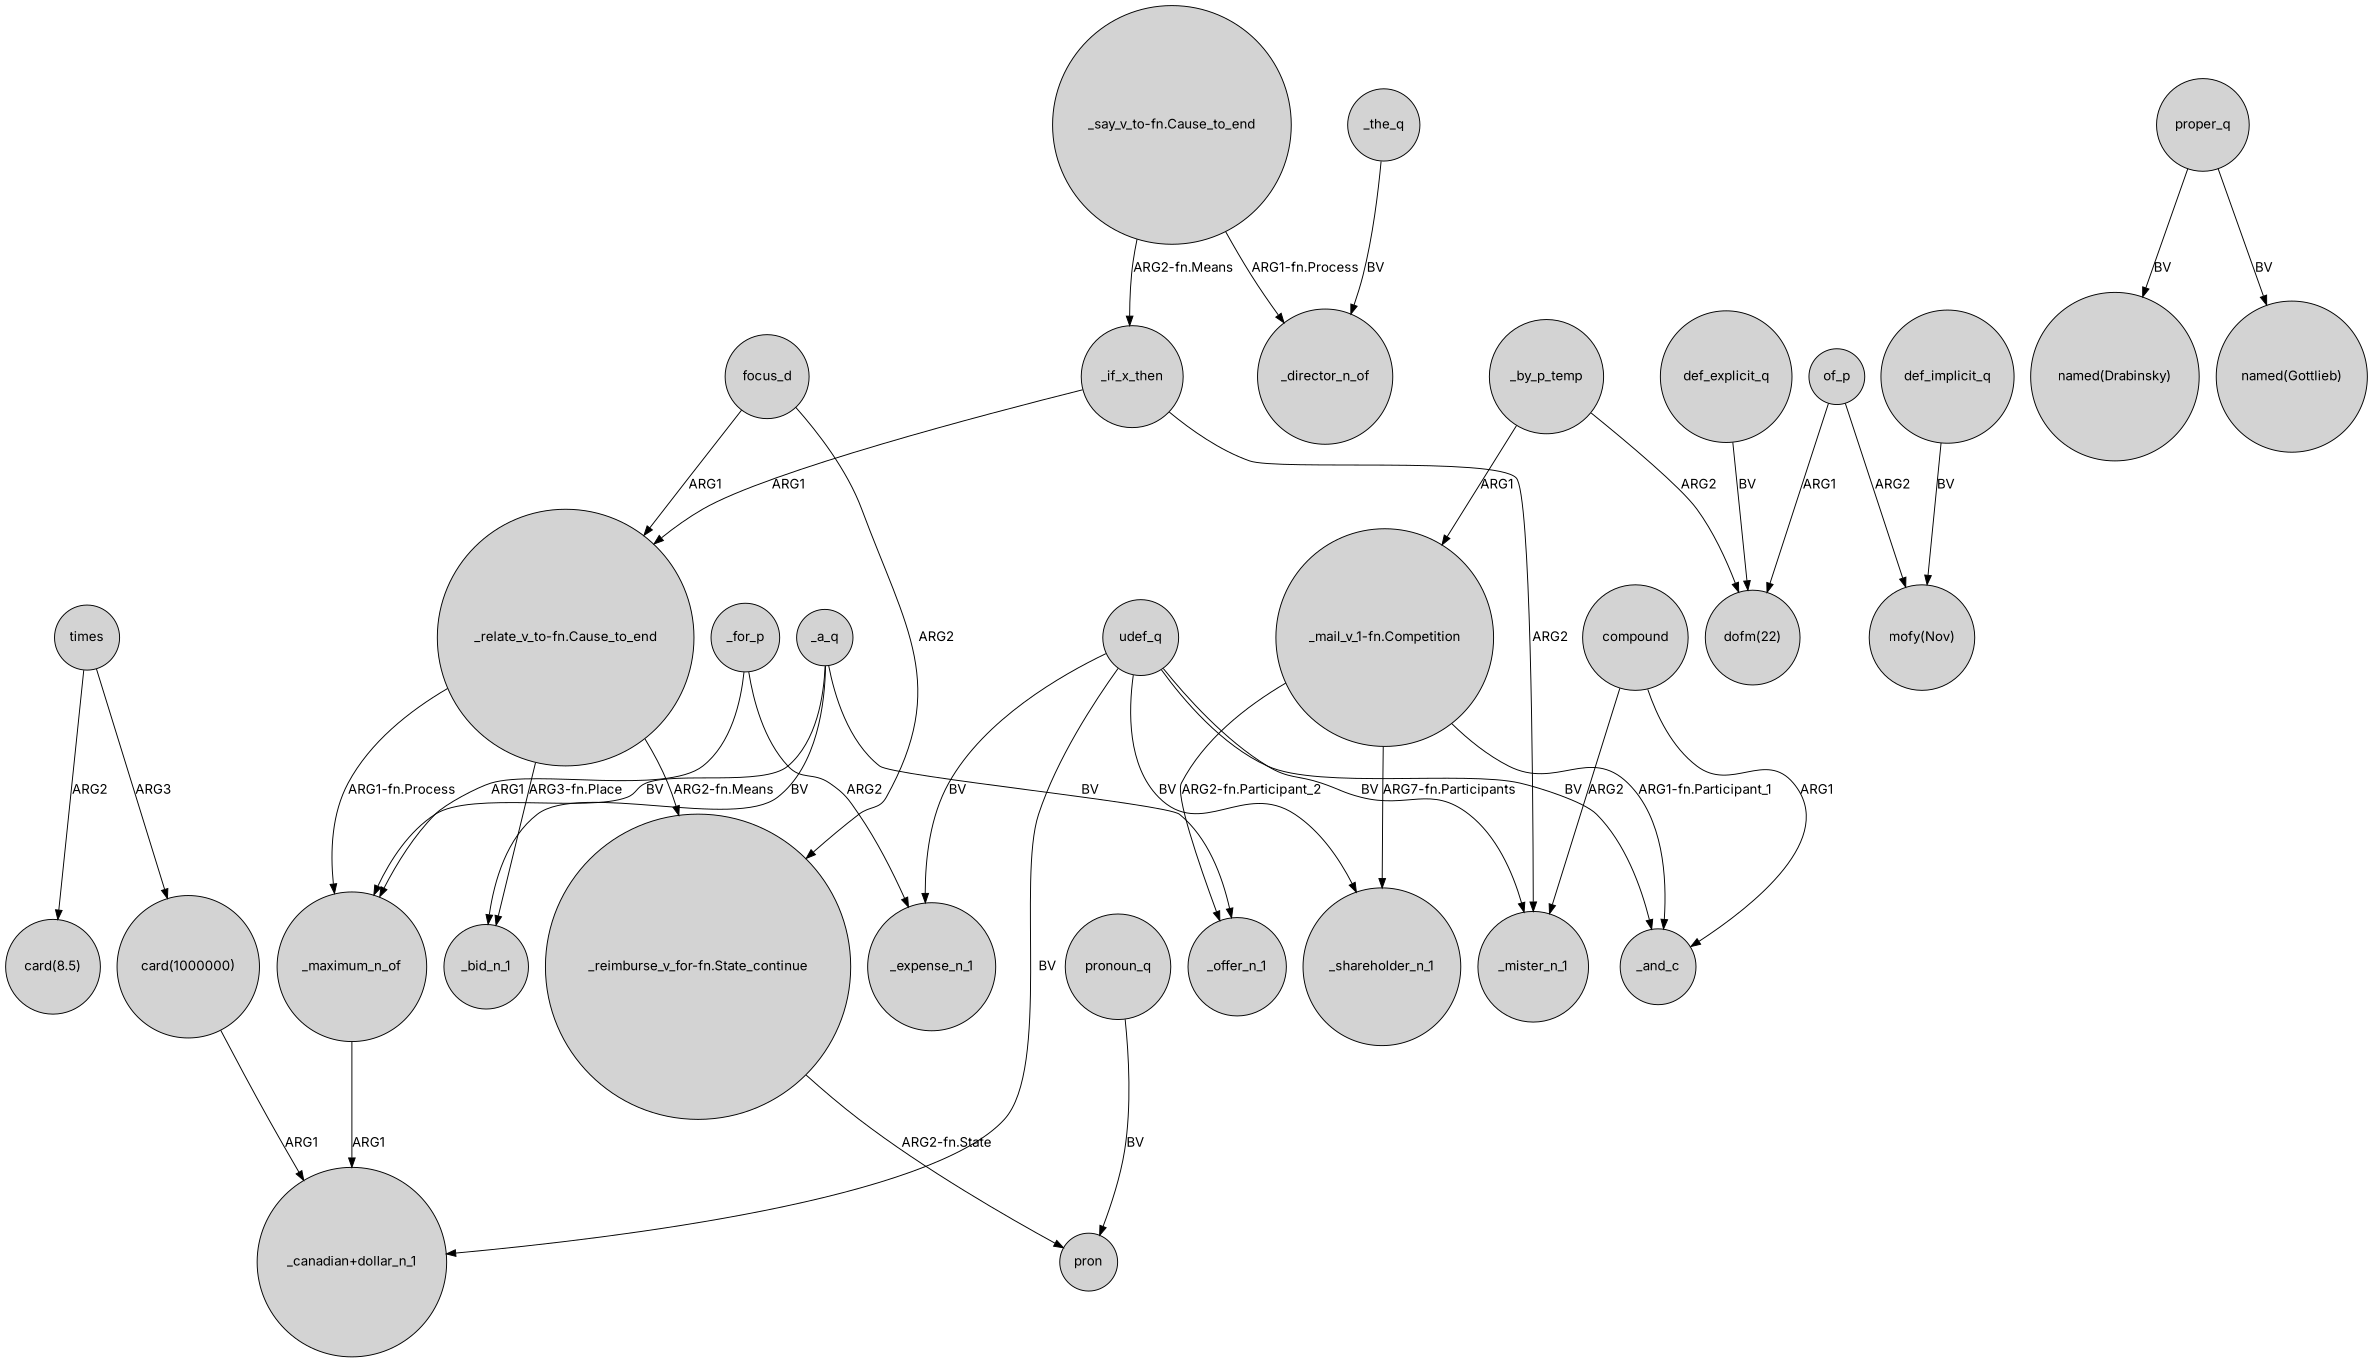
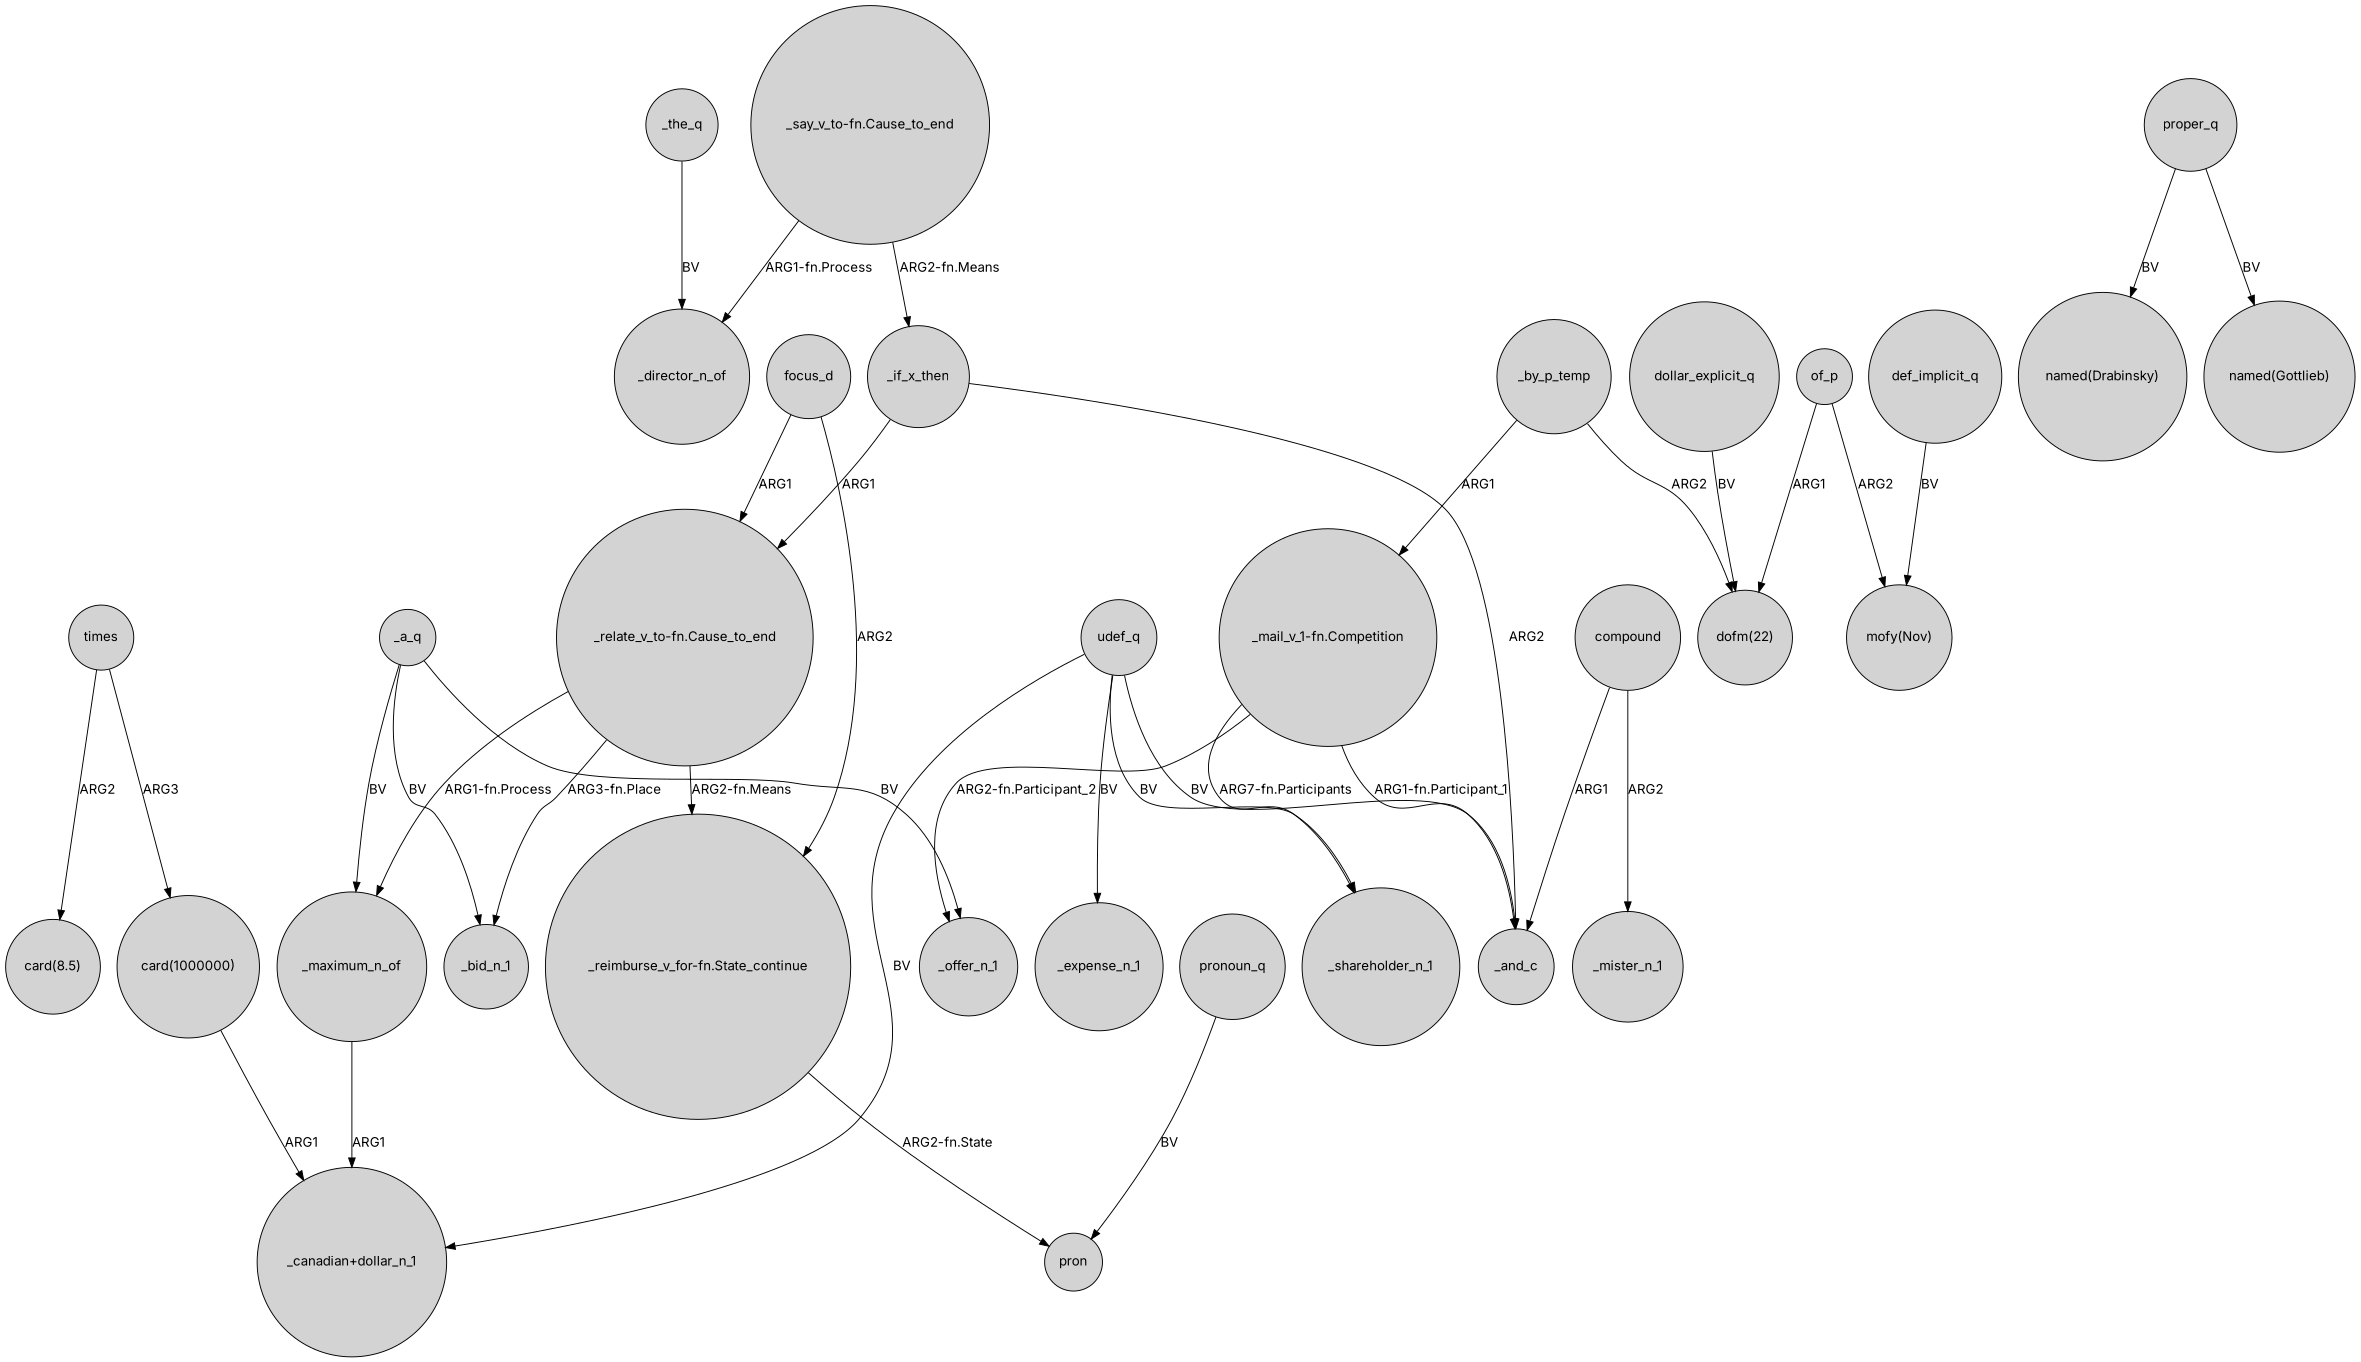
(1726, 377) -> (1704, 377)
(1522, 508) -> (1414, 487)
(745, 638) -> none
(1349, 794) -> none
